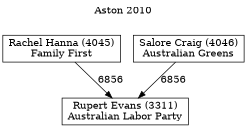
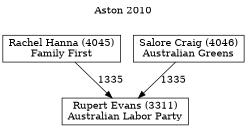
(111, 80) -> (111, 80)
(174, 80) -> (174, 80)
